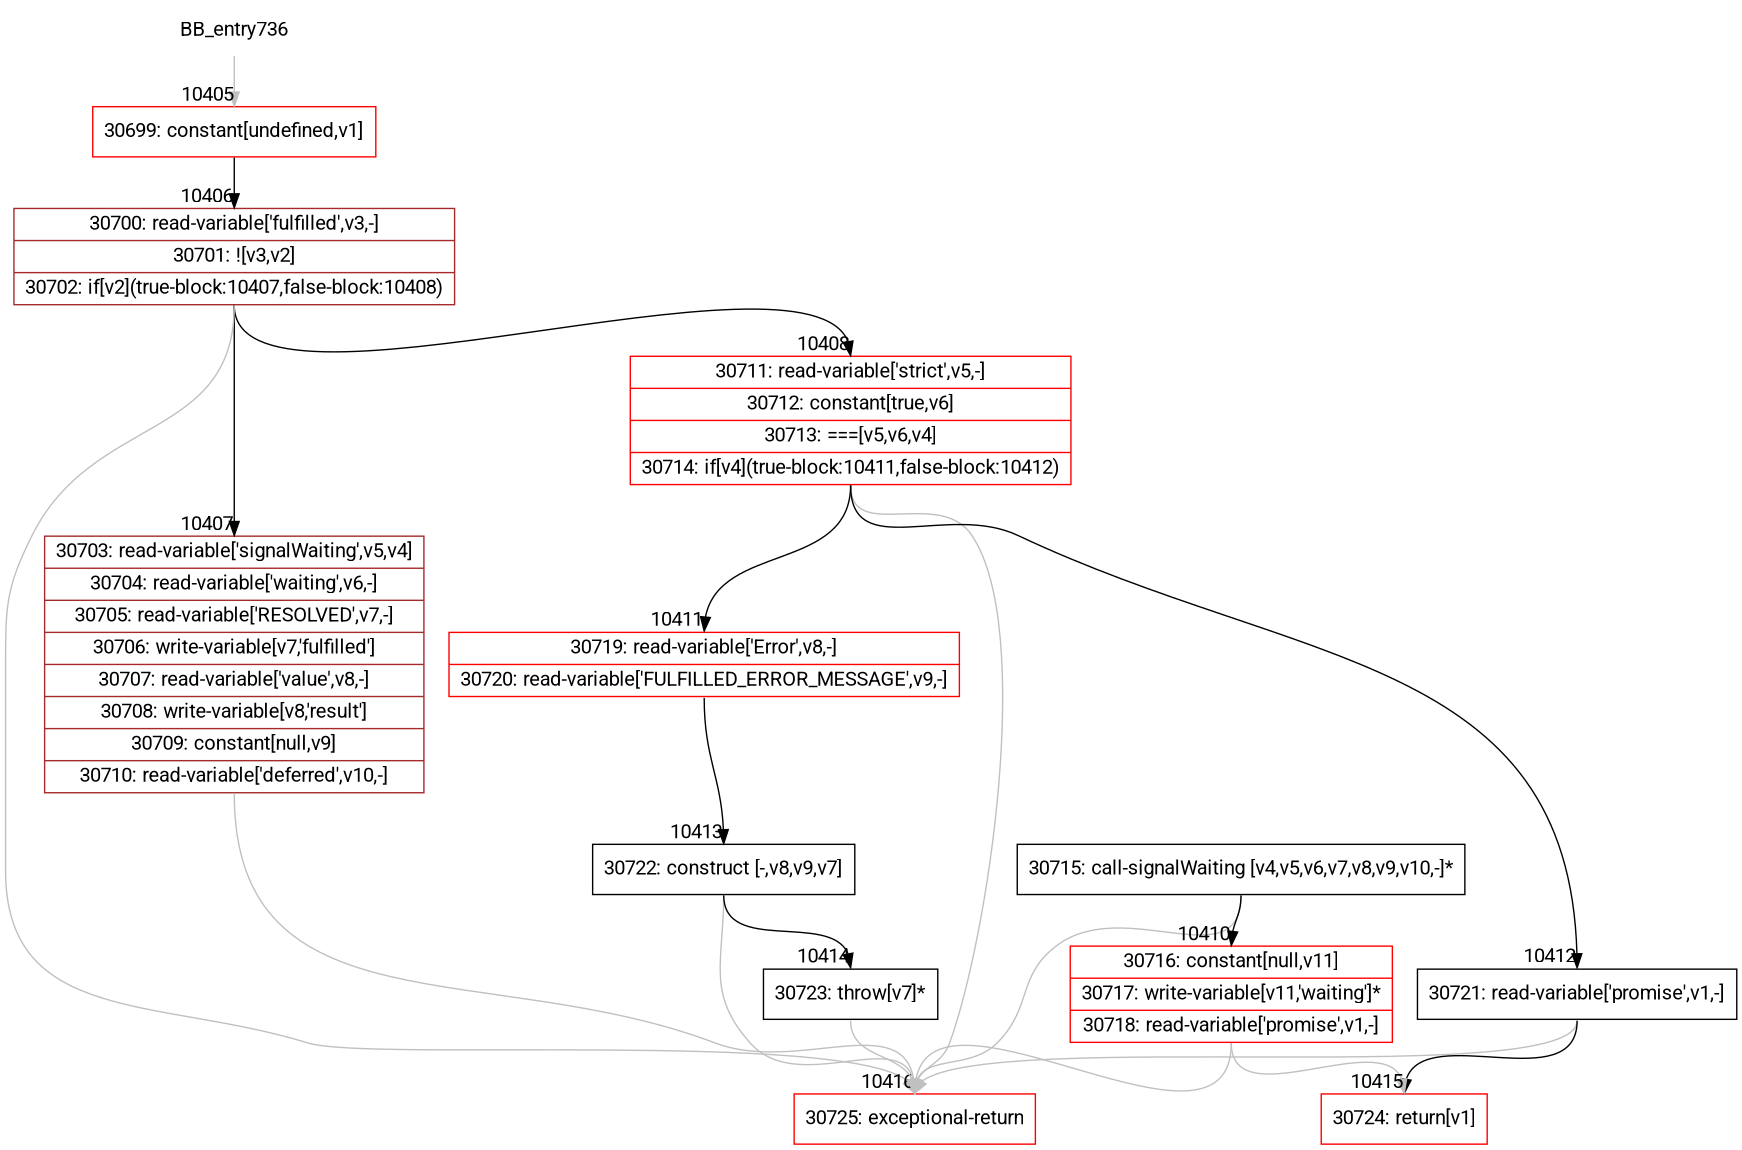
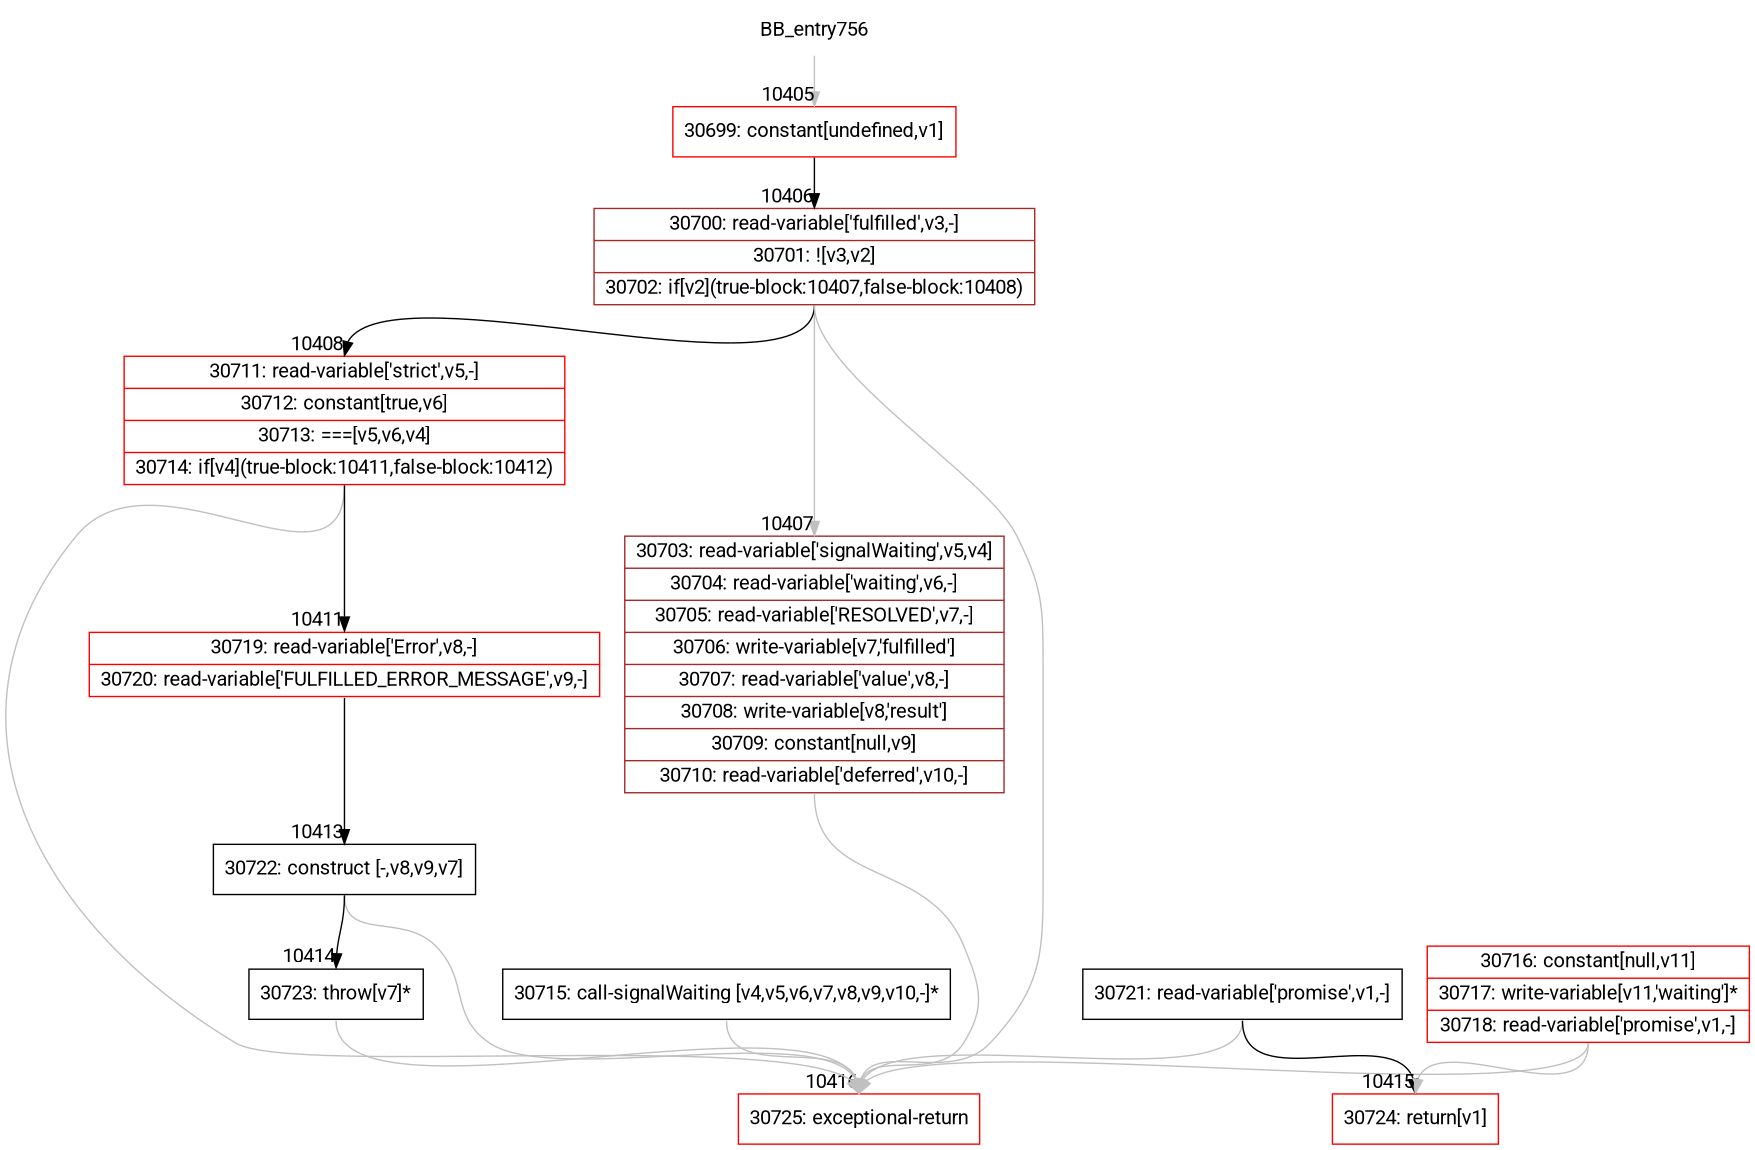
(234, 31) -> (814, 31)
(234, 413) -> (814, 413)
(1279, 634) -> none
(1238, 914) -> none
